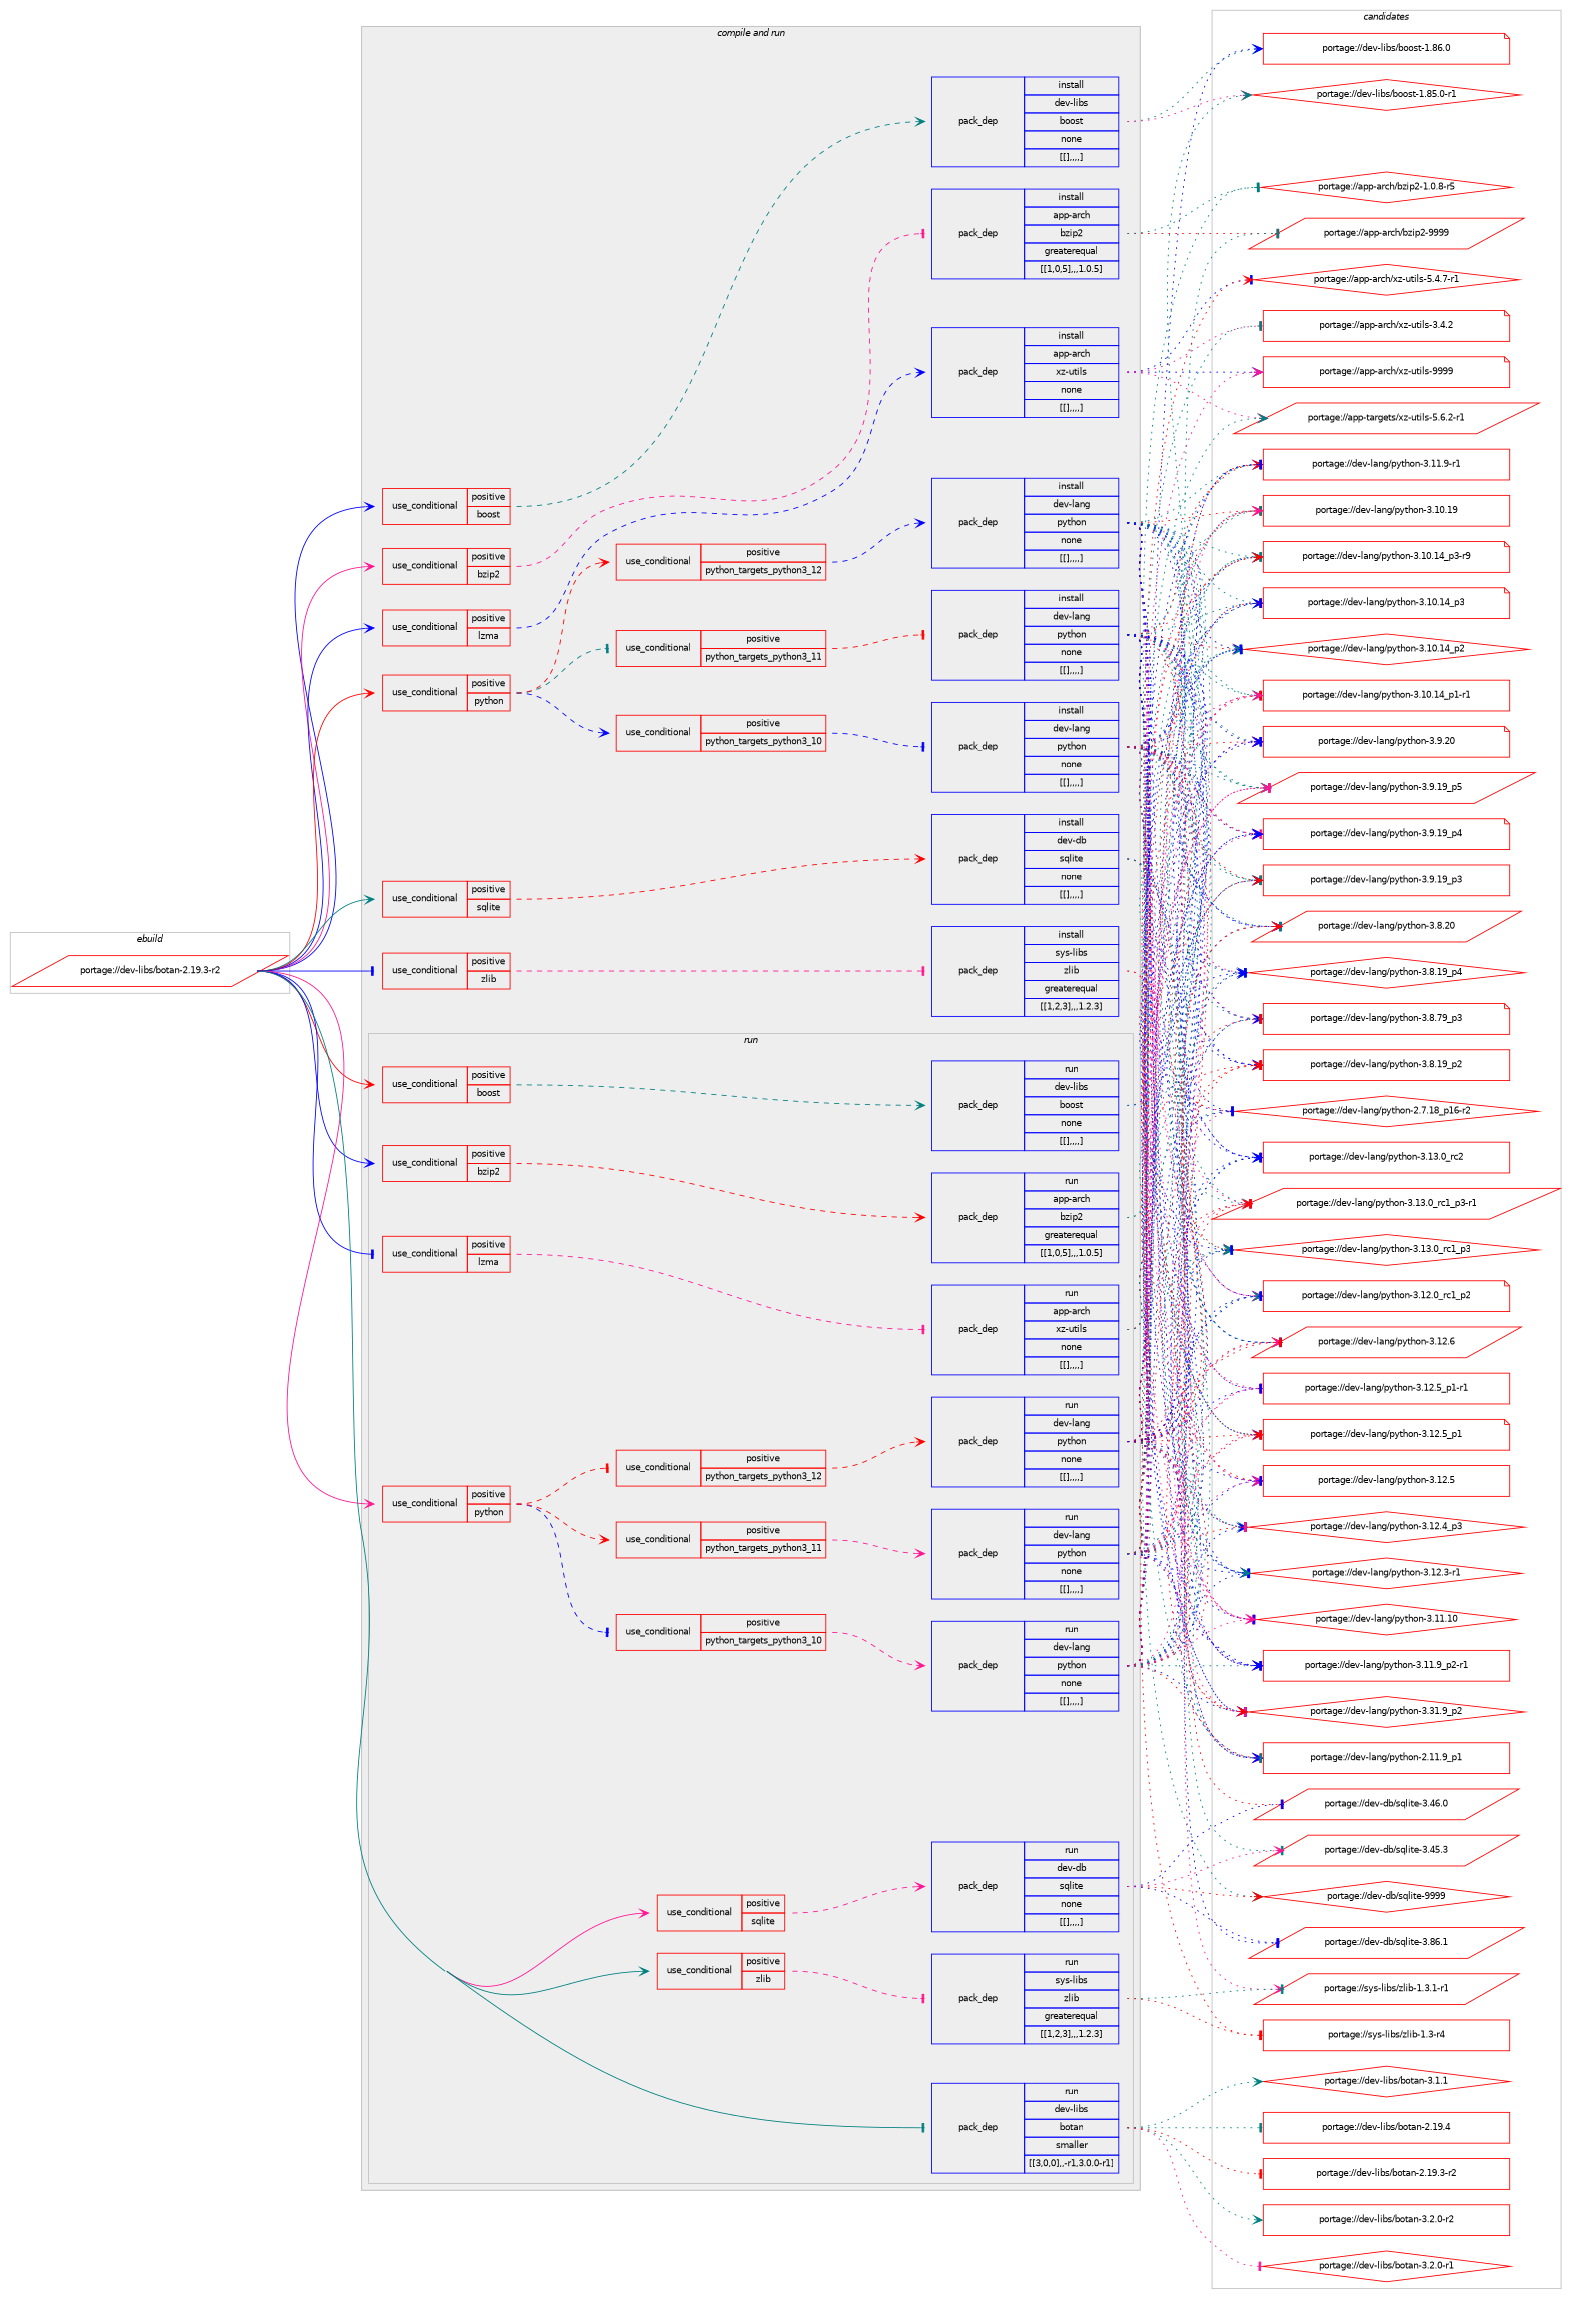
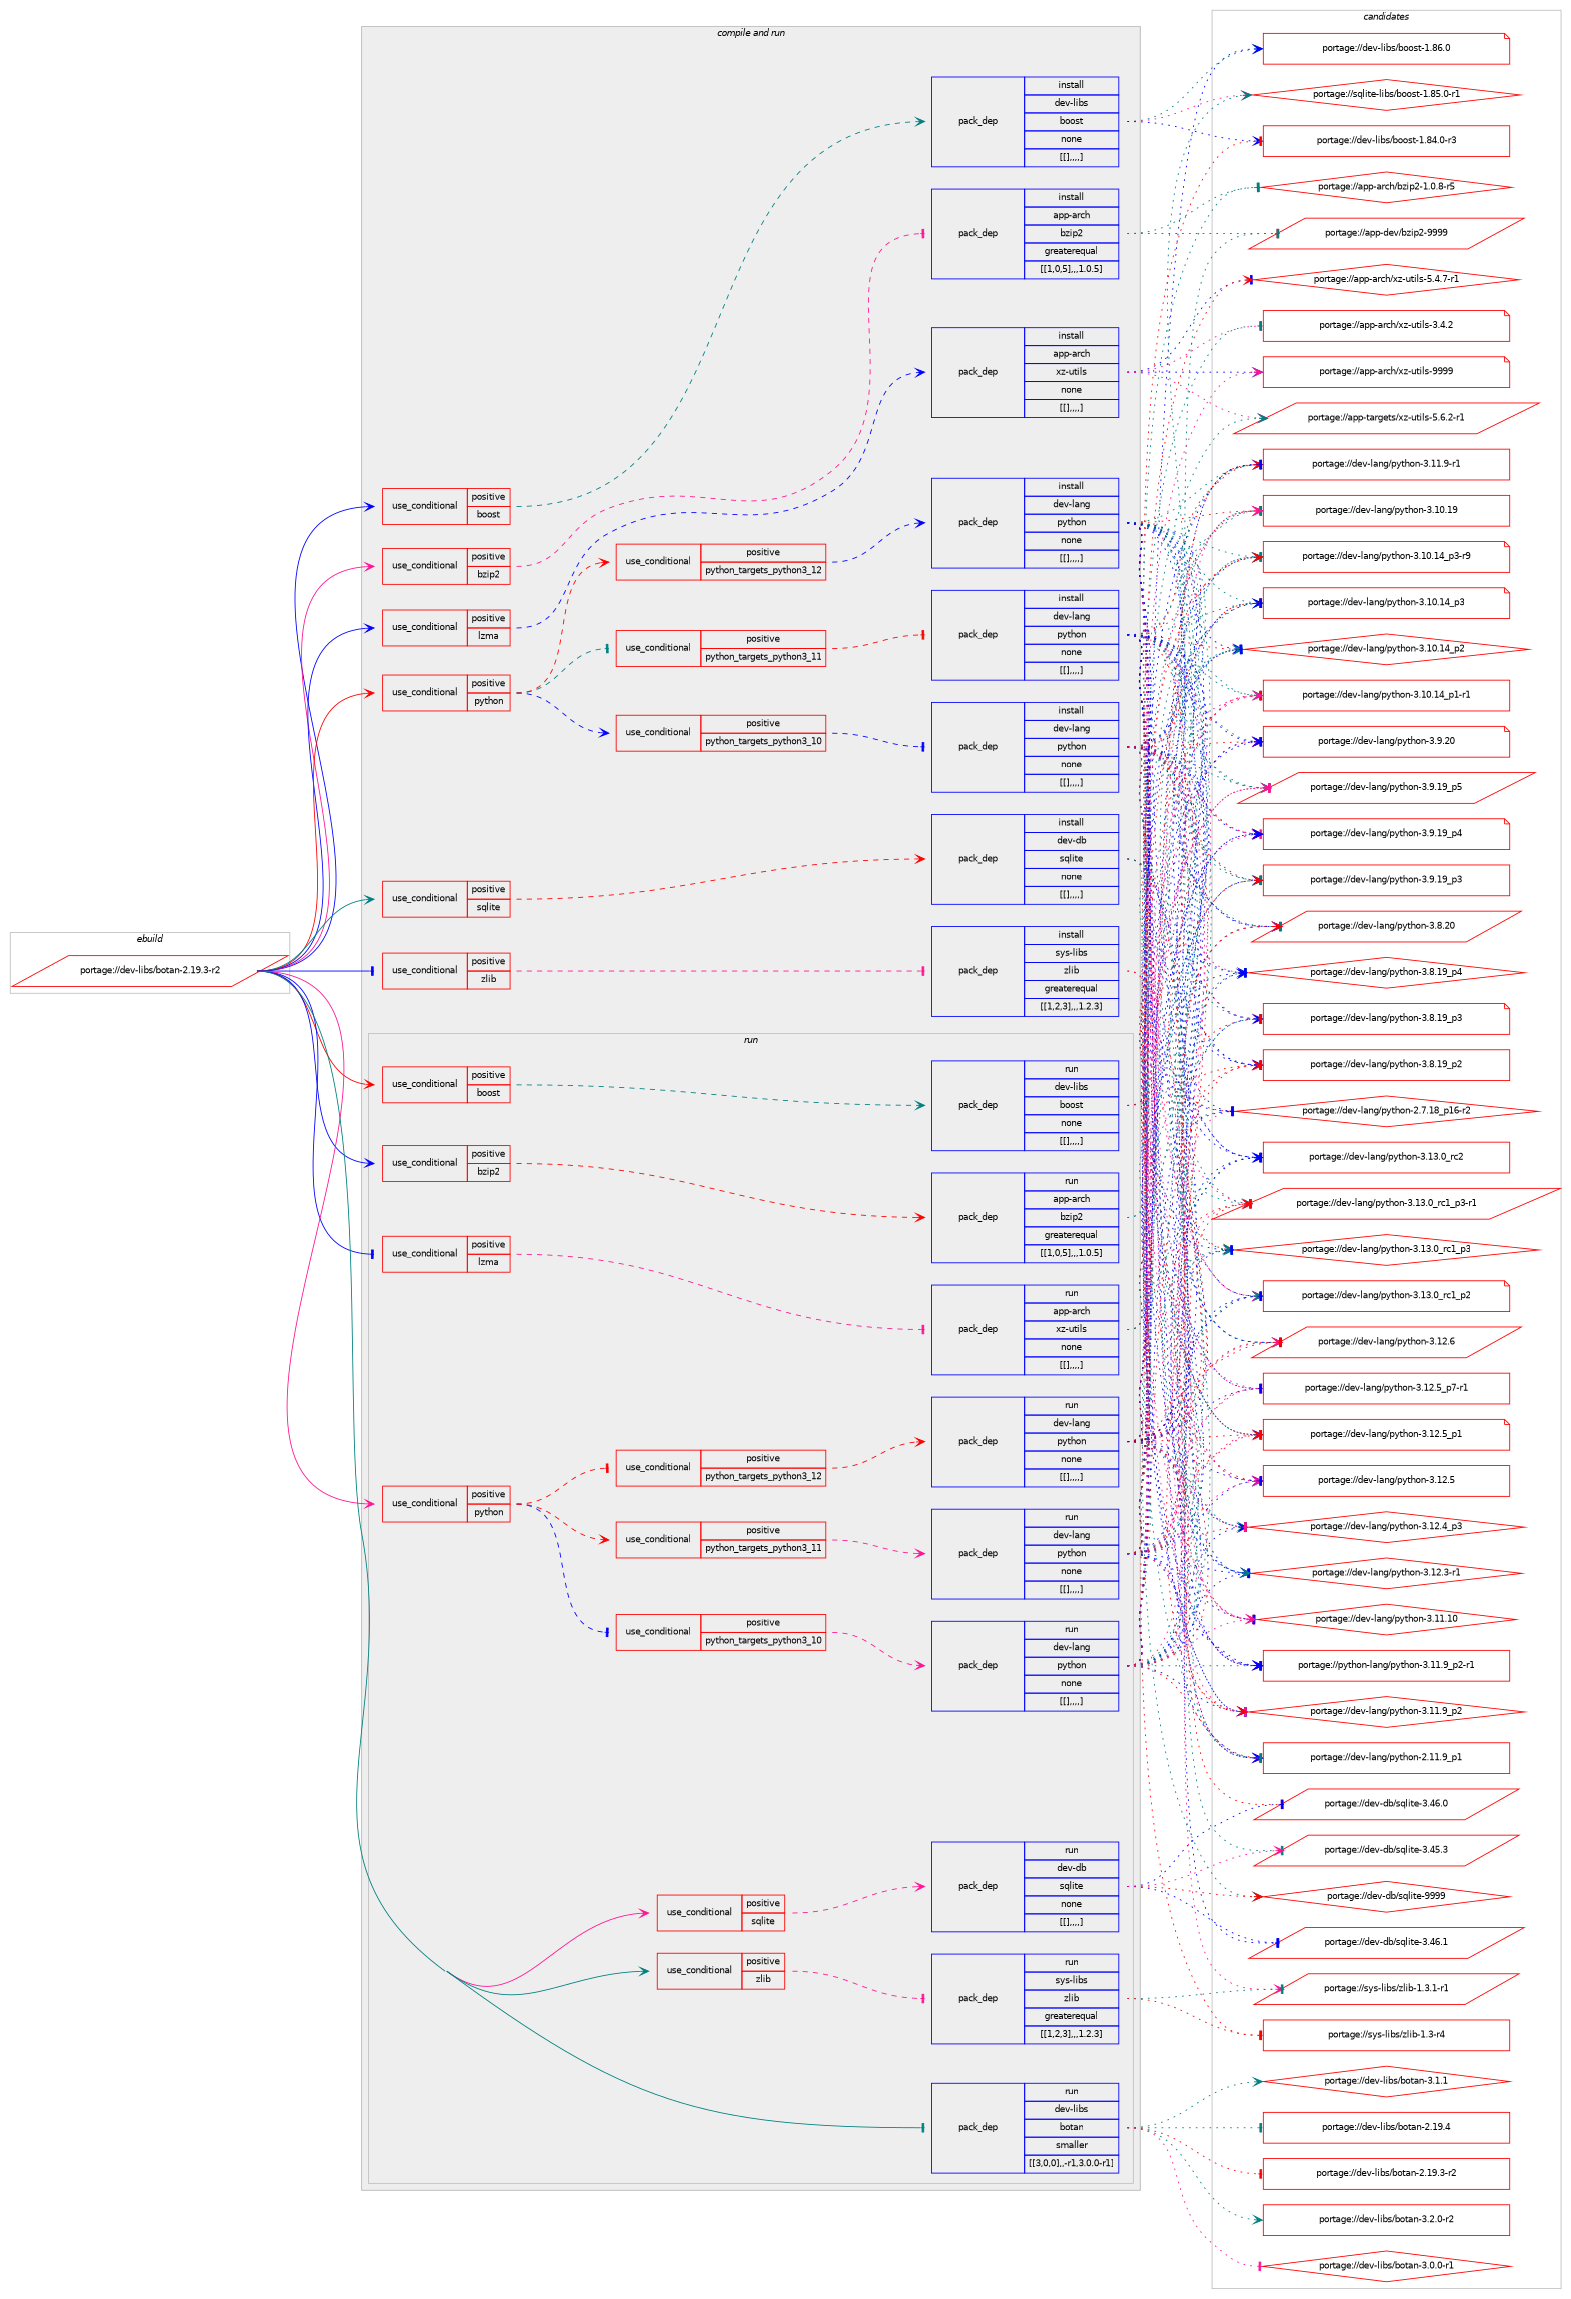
(1387, 95) -> (1387, 95)
none -> (1387, 141)
(1387, 234) -> (1387, 234)
(1387, 1019) -> (1387, 1019)
(1387, 1296) -> (1387, 1296)
(1387, 1389) -> (1387, 1389)
(1387, 1666) -> (1387, 1666)
(1387, 1712) -> (1387, 1712)
(1387, 1943) -> (1387, 1943)
(1387, 2266) -> (1387, 2266)
